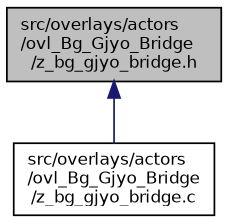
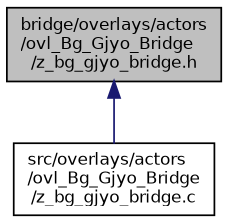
(114, 45) -> (114, 45)
